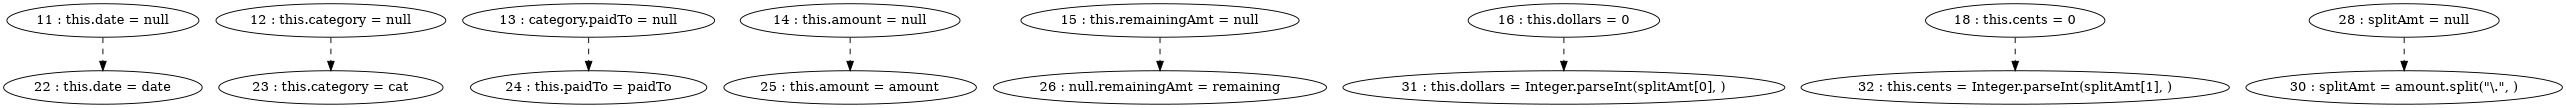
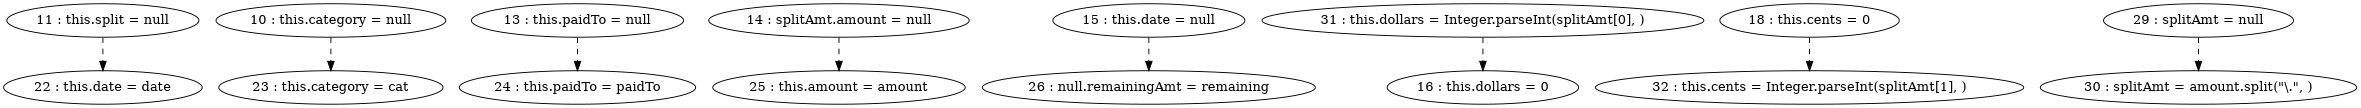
(103, 20) -> (103, 20)
(331, 20) -> (331, 20)
(589, 20) -> (577, 20)
(850, 20) -> (839, 20)
(1160, 20) -> (1149, 20)
(2404, 20) -> (2199, 20)
(1564, 49) -> (1483, 49)
